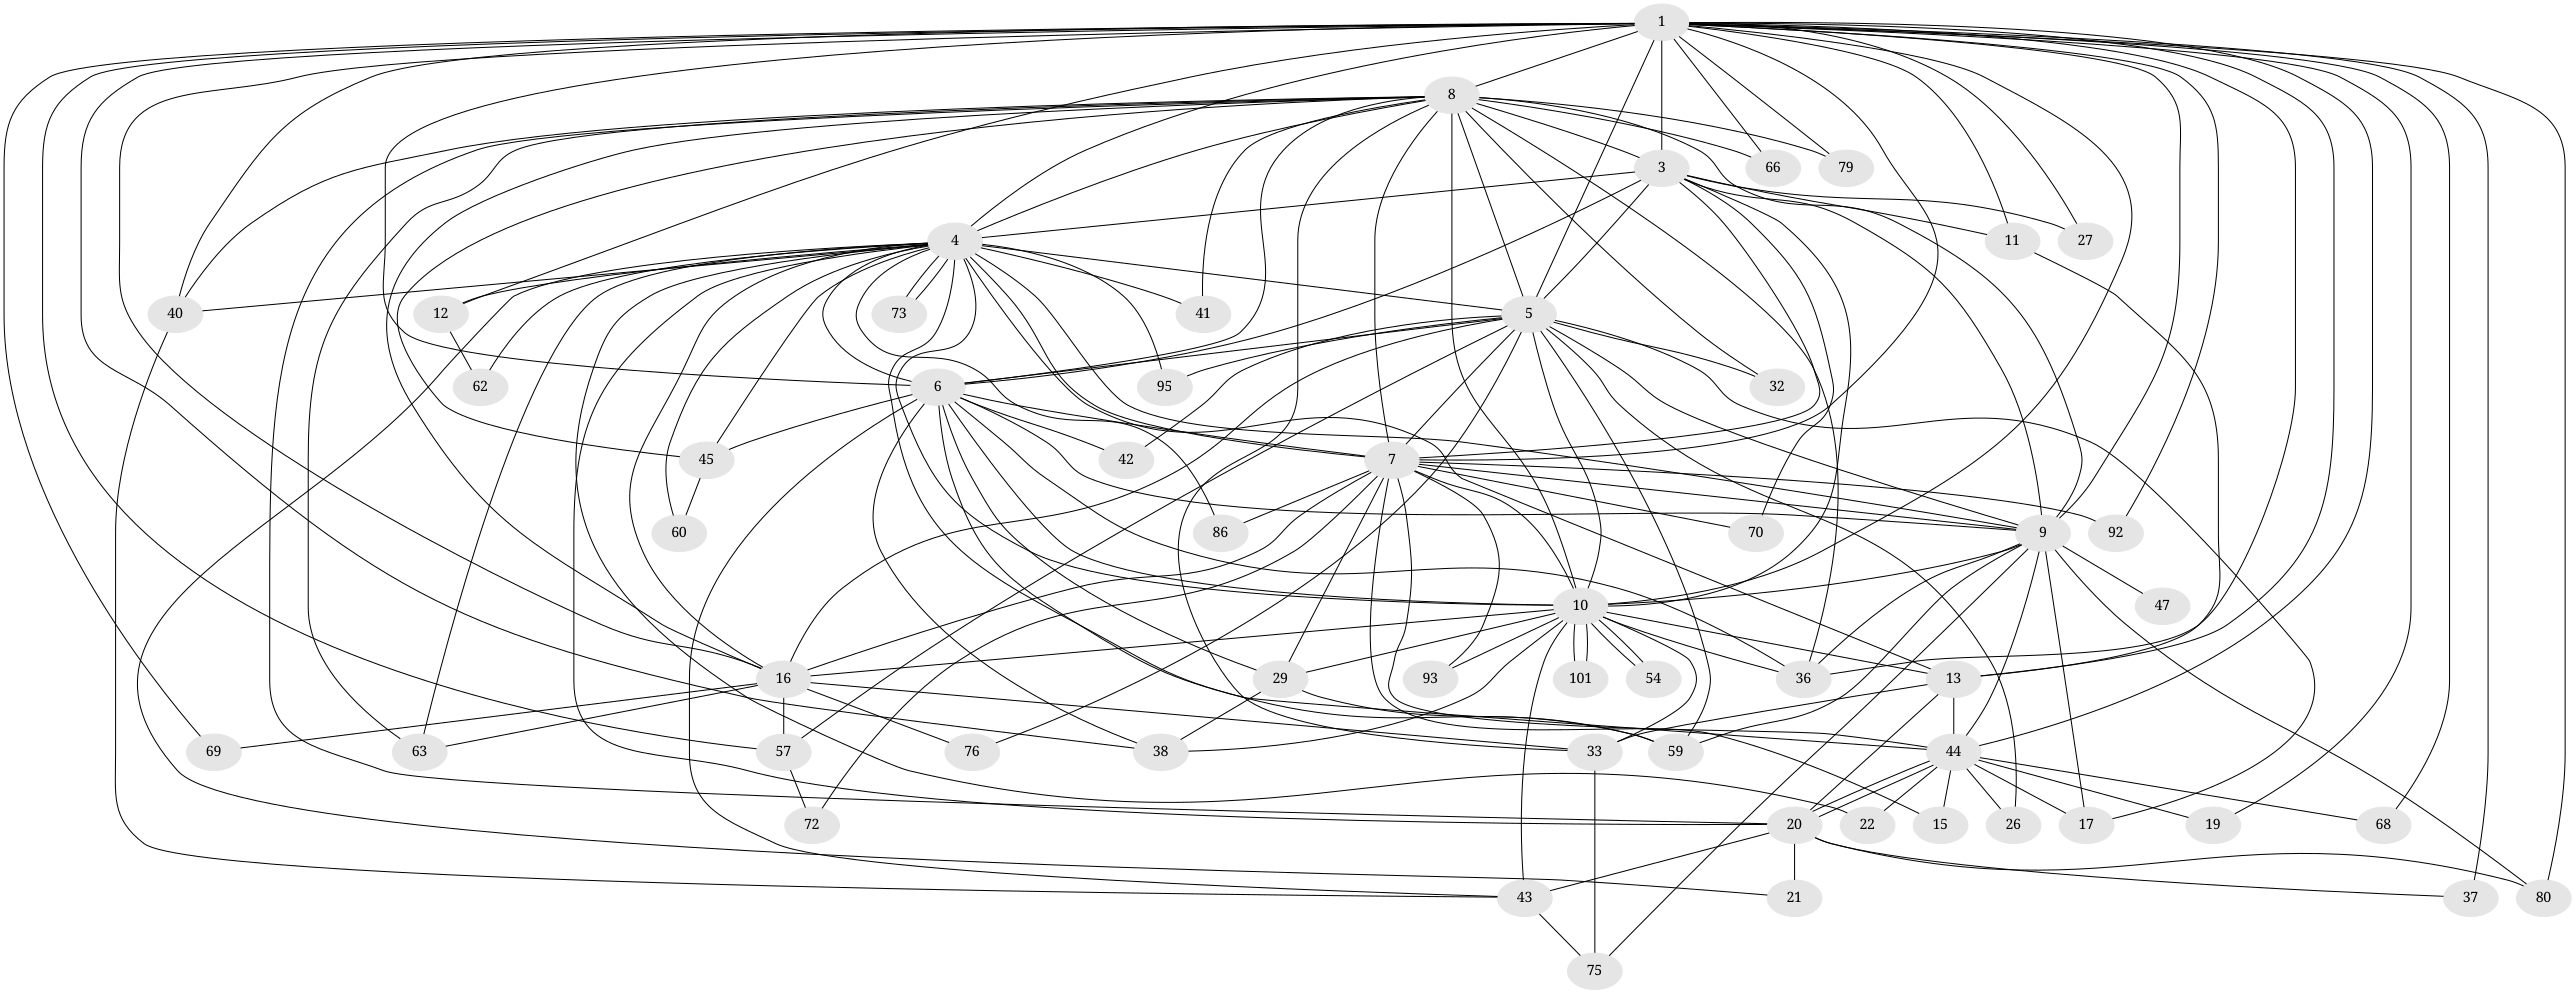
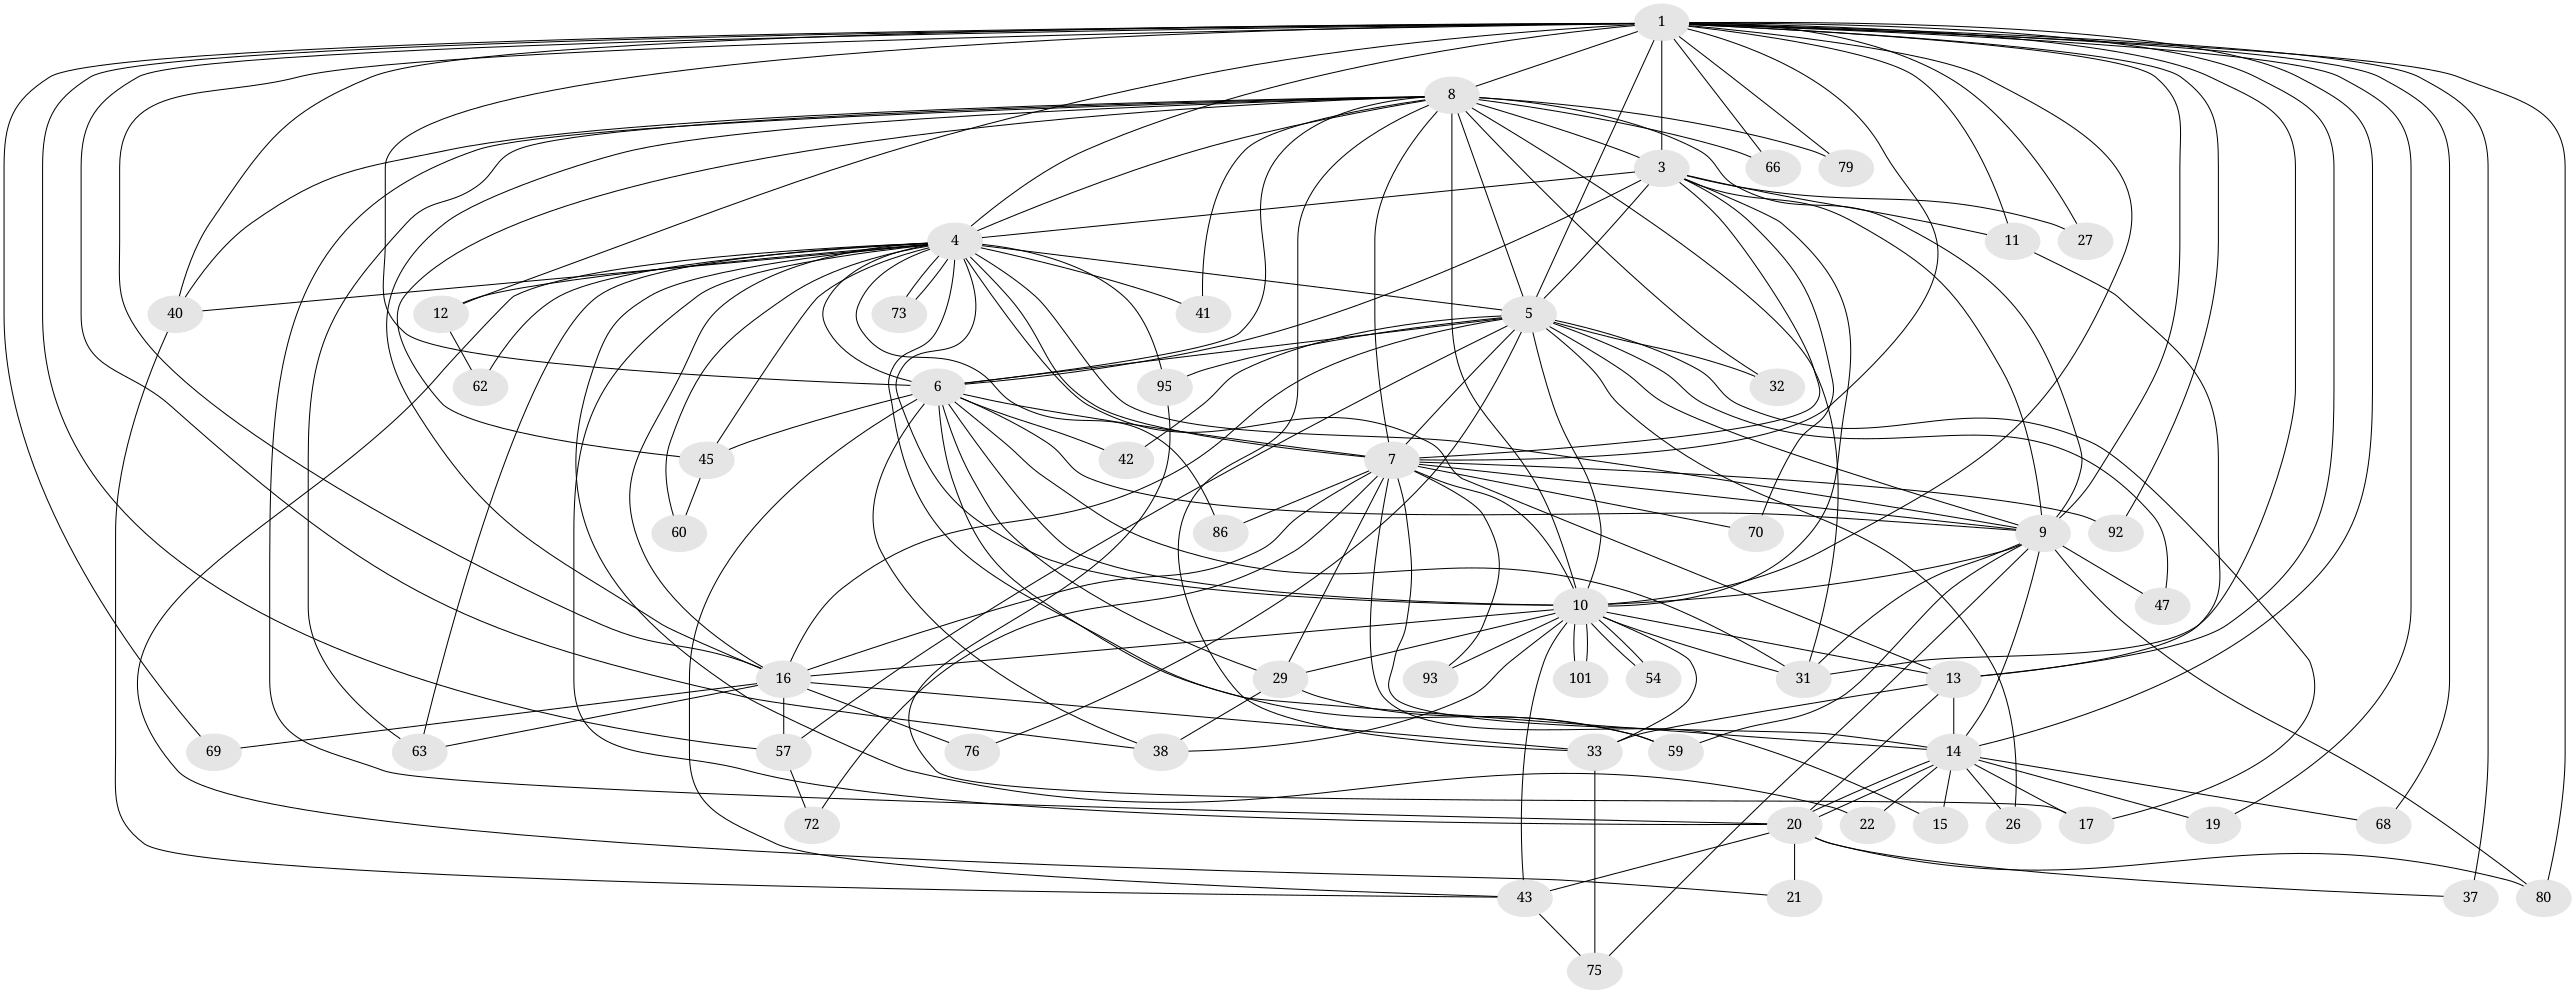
(1657, 525) -> (1890, 438)
(1804, 679) -> (1804, 679)
(2065, 679) -> (1174, 795)
(1954, 752) -> (1954, 752)
